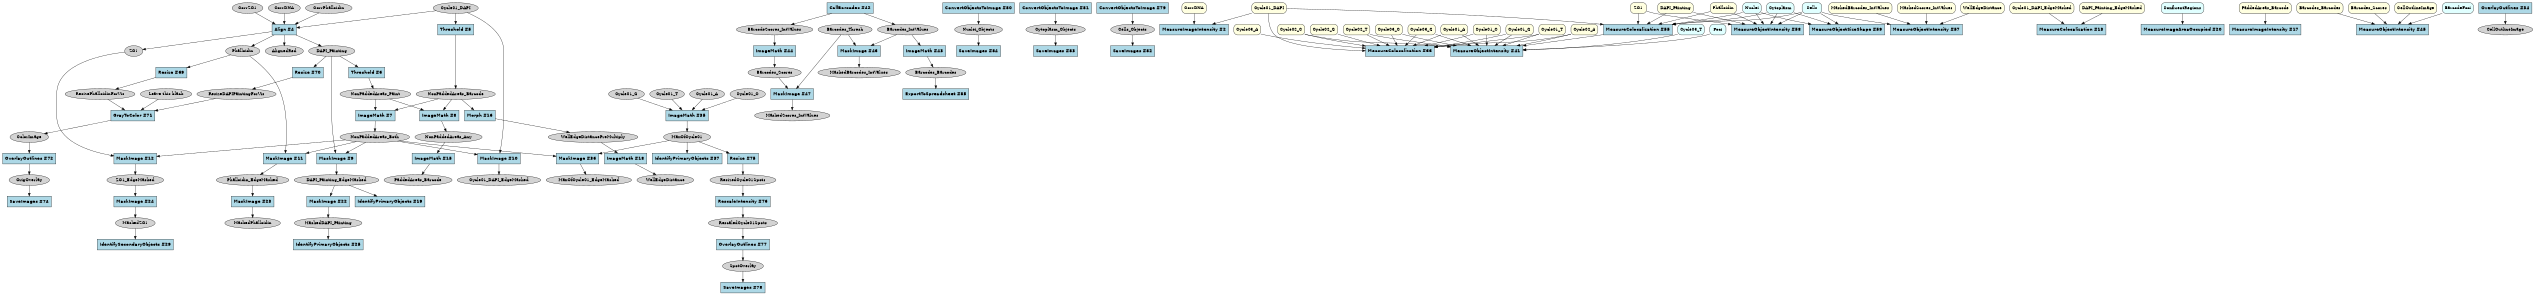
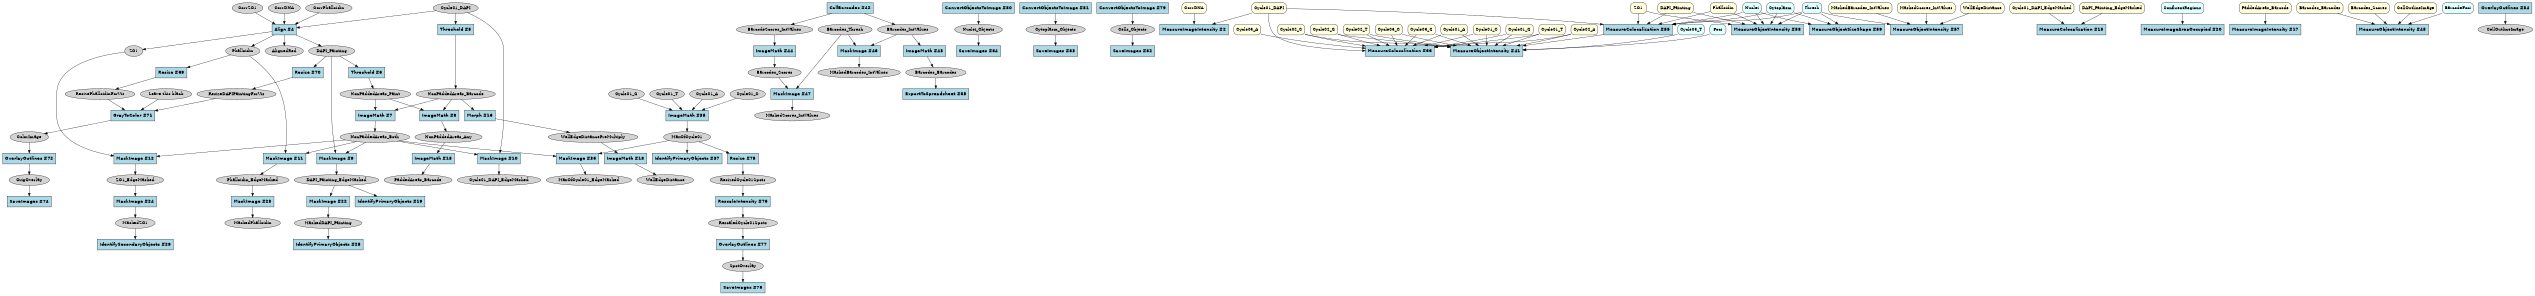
(1812, 8) -> (1812, 8)
none -> (1393, 41)
